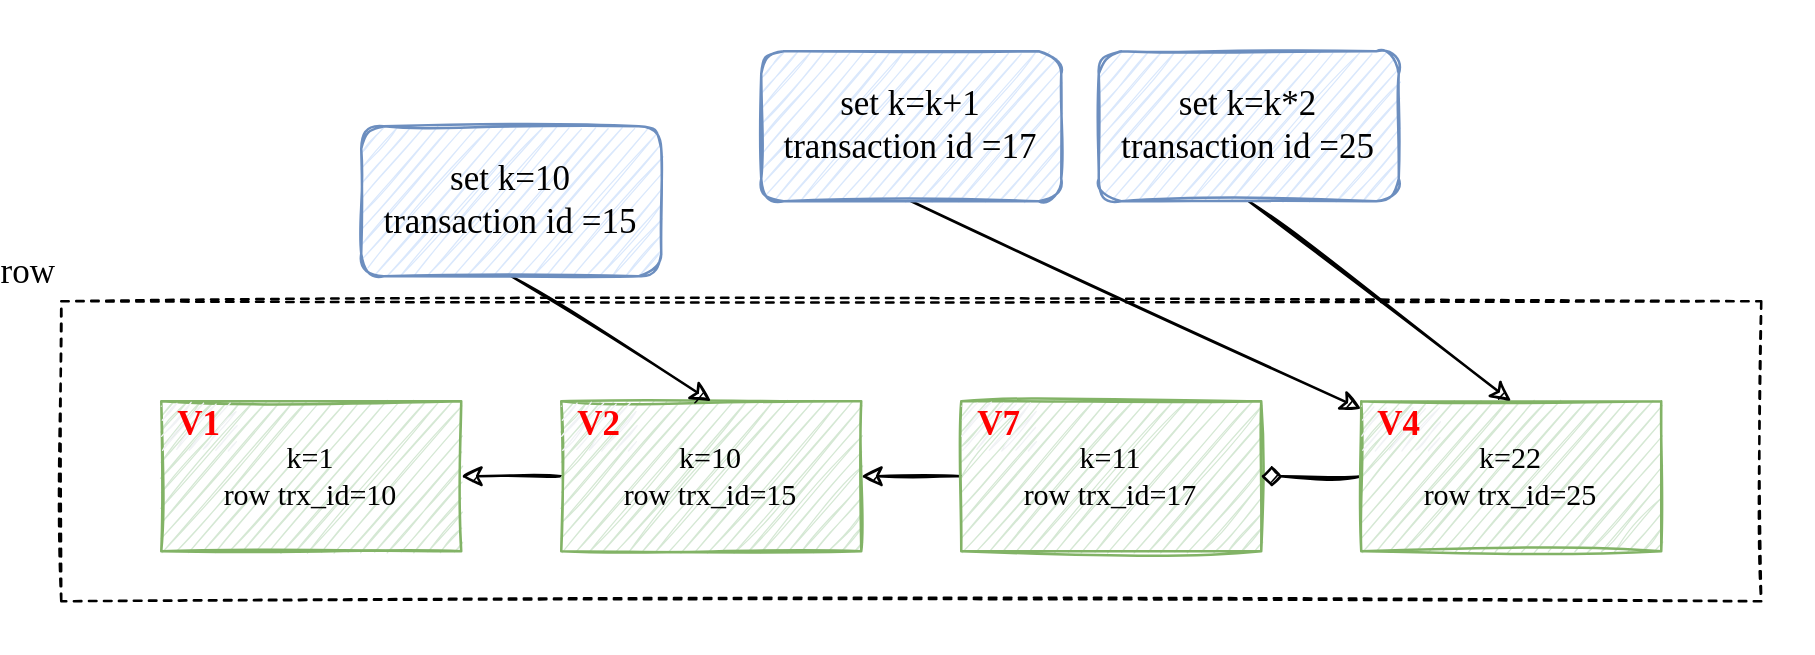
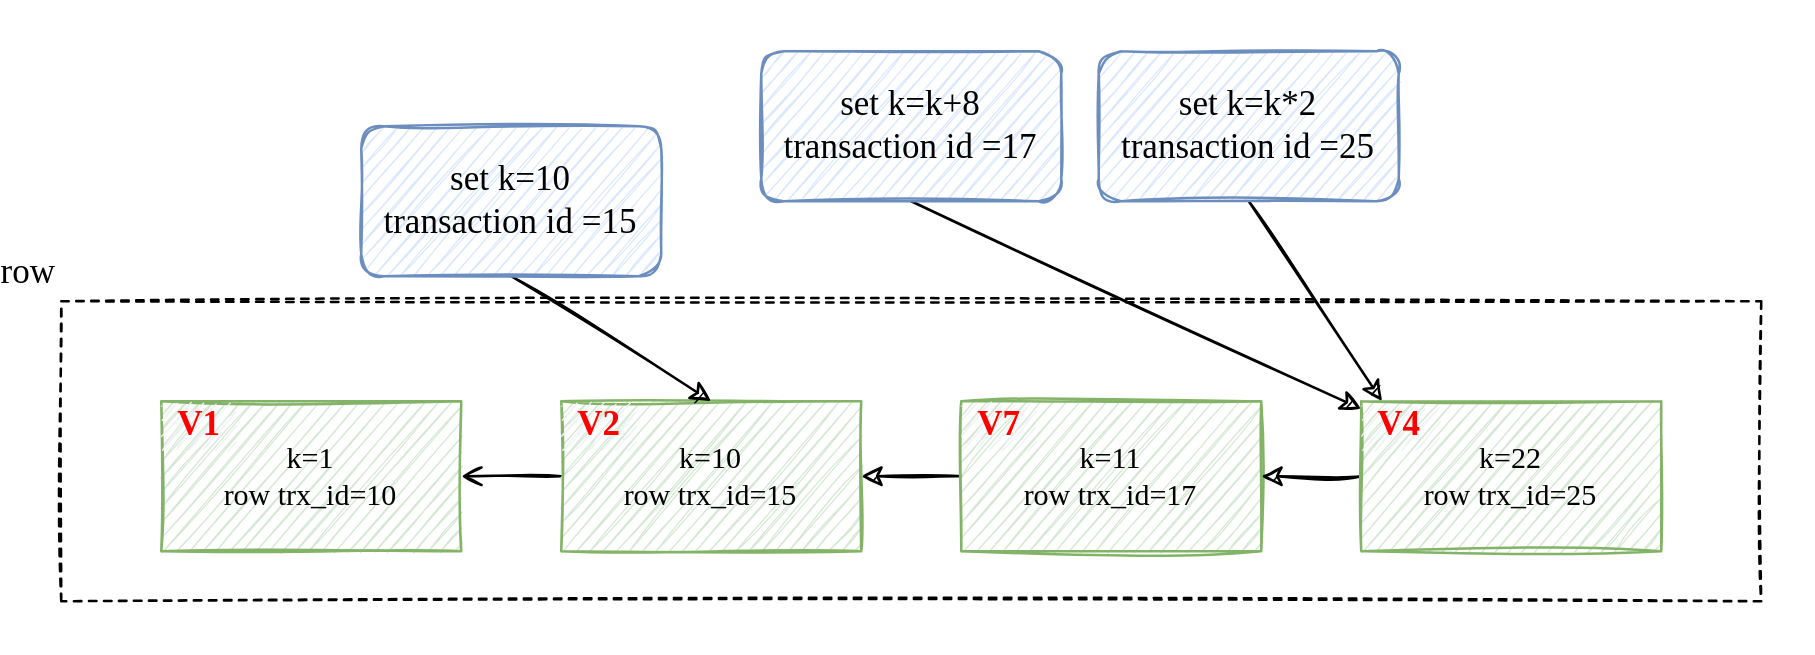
(911, 126) -> (911, 126)
(1311, 249) -> (1280, 249)
(479, 476) -> (474, 476)
(1282, 476) -> (1280, 476)
